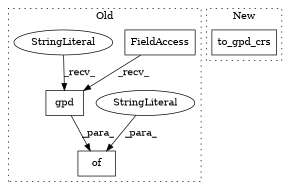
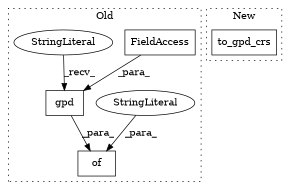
(134, 73) -> (134, 73)
